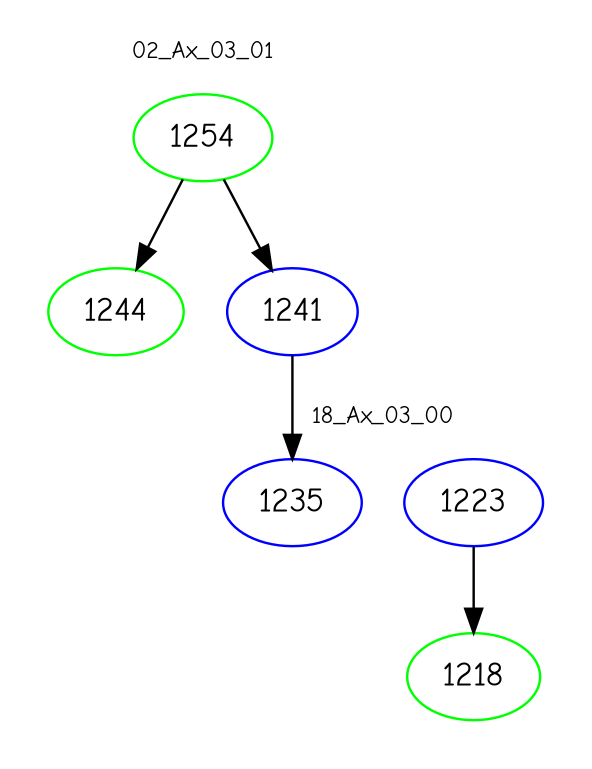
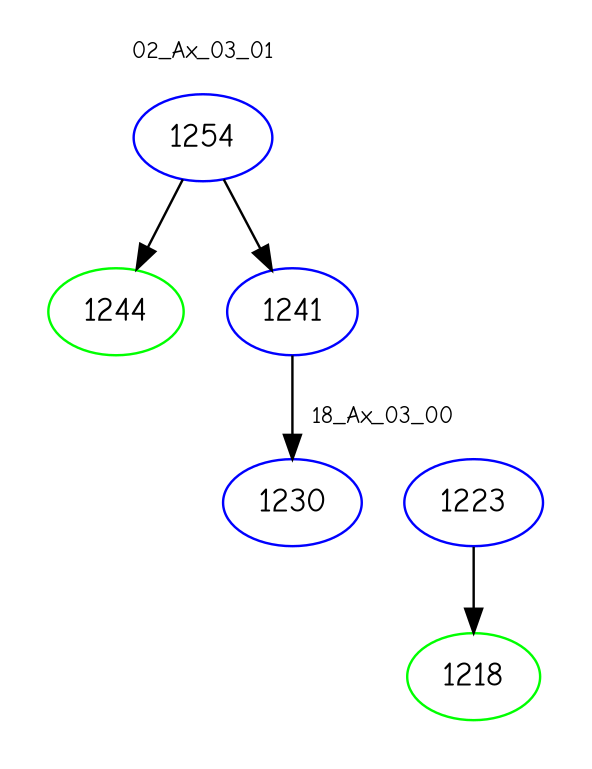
(203, 138) -> (203, 138)
(292, 503) -> (292, 503)
